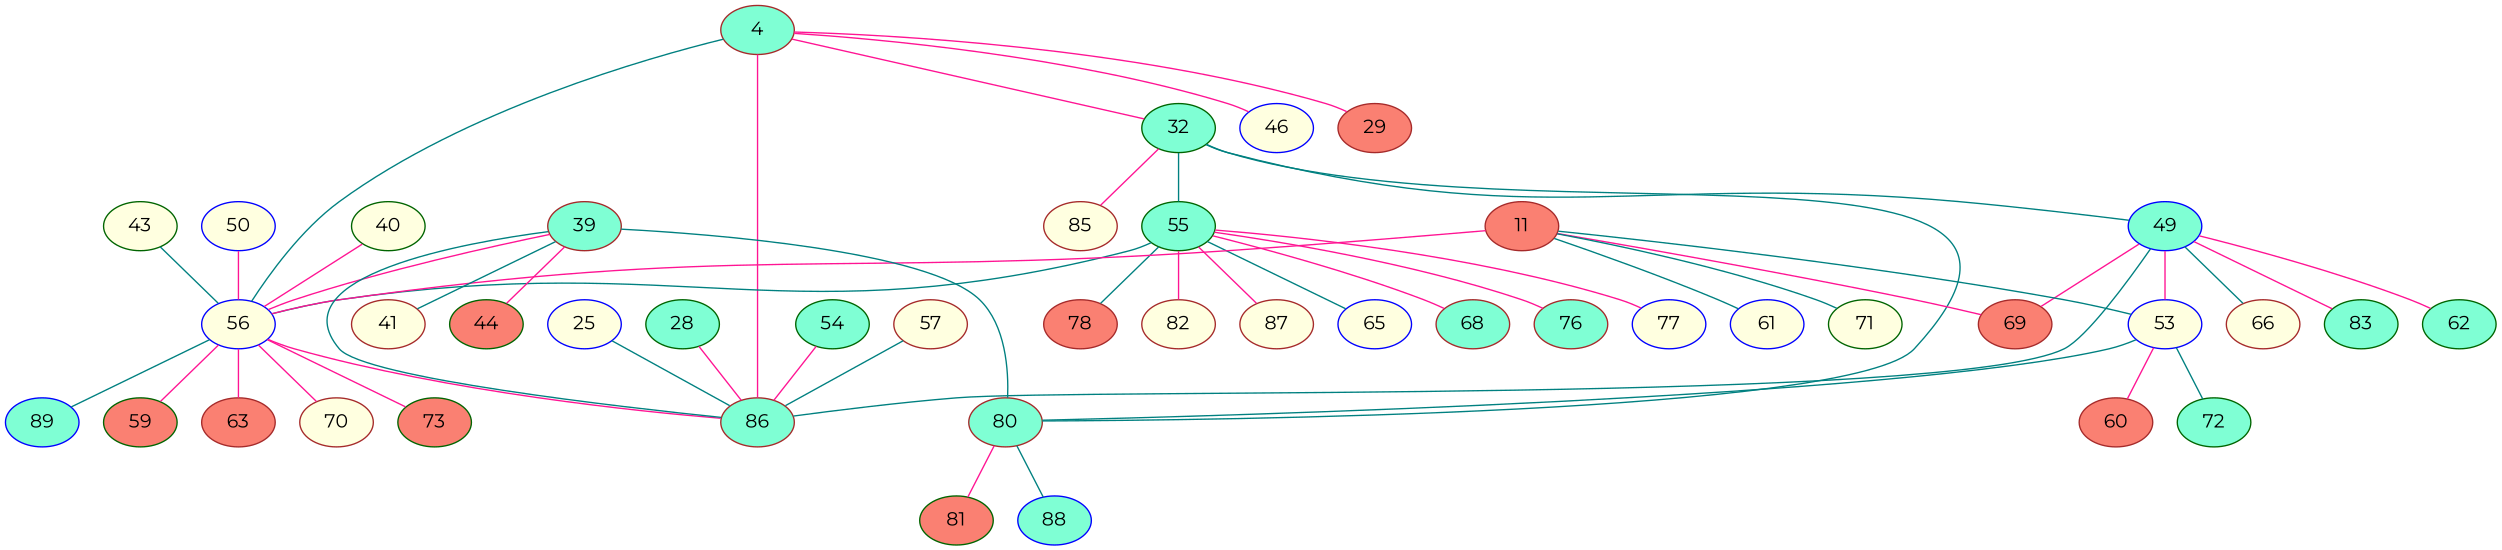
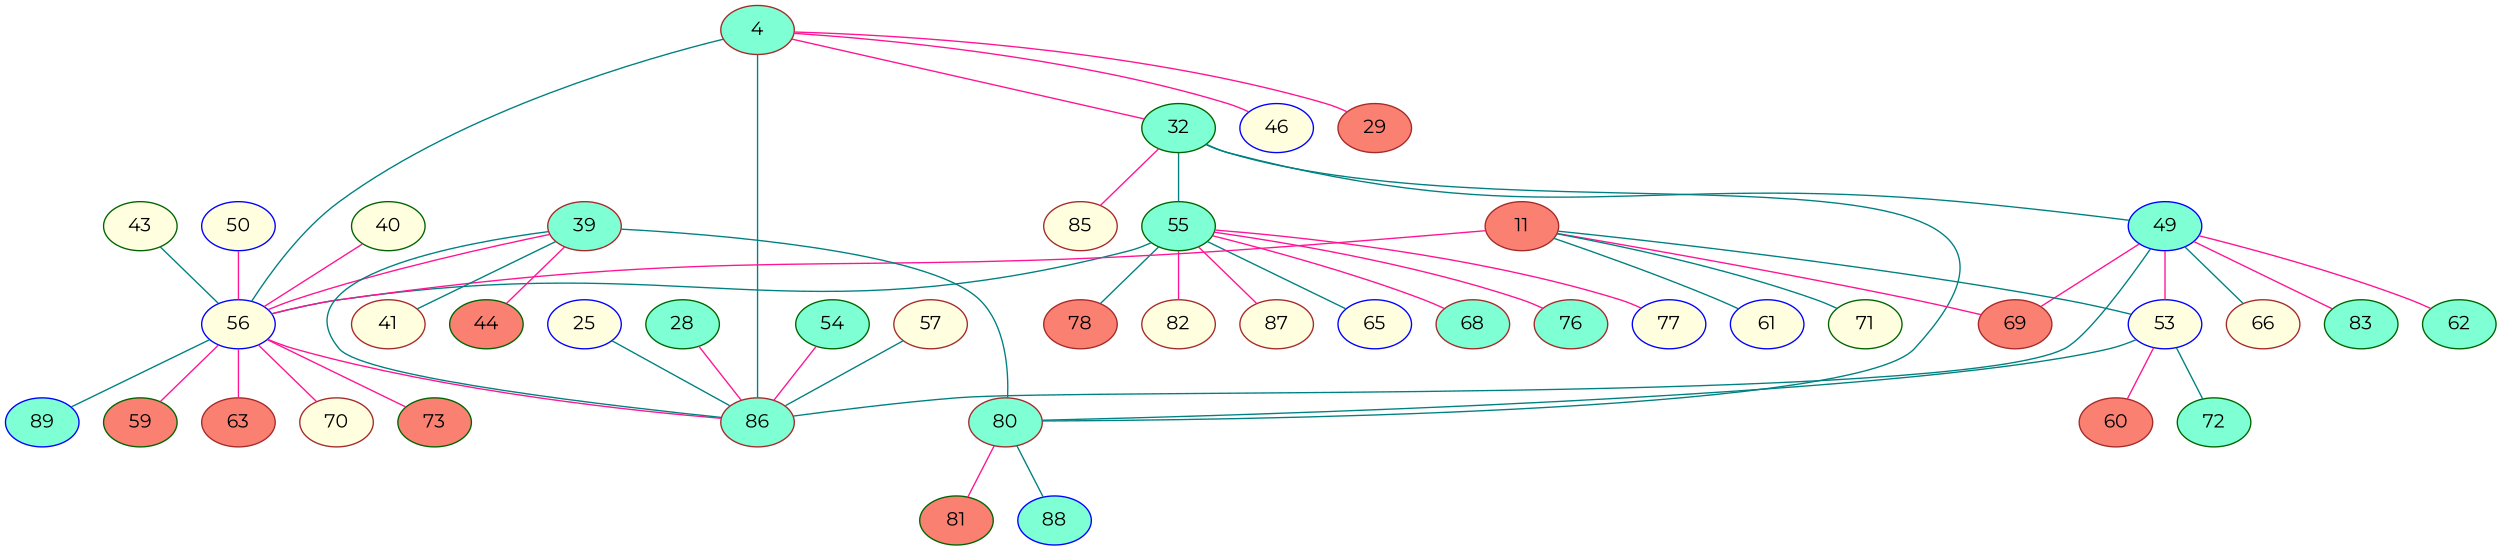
(758, 226) -> (758, 226)
